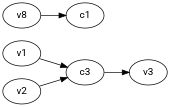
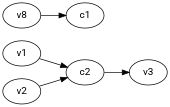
(85, 72) -> (85, 72)
